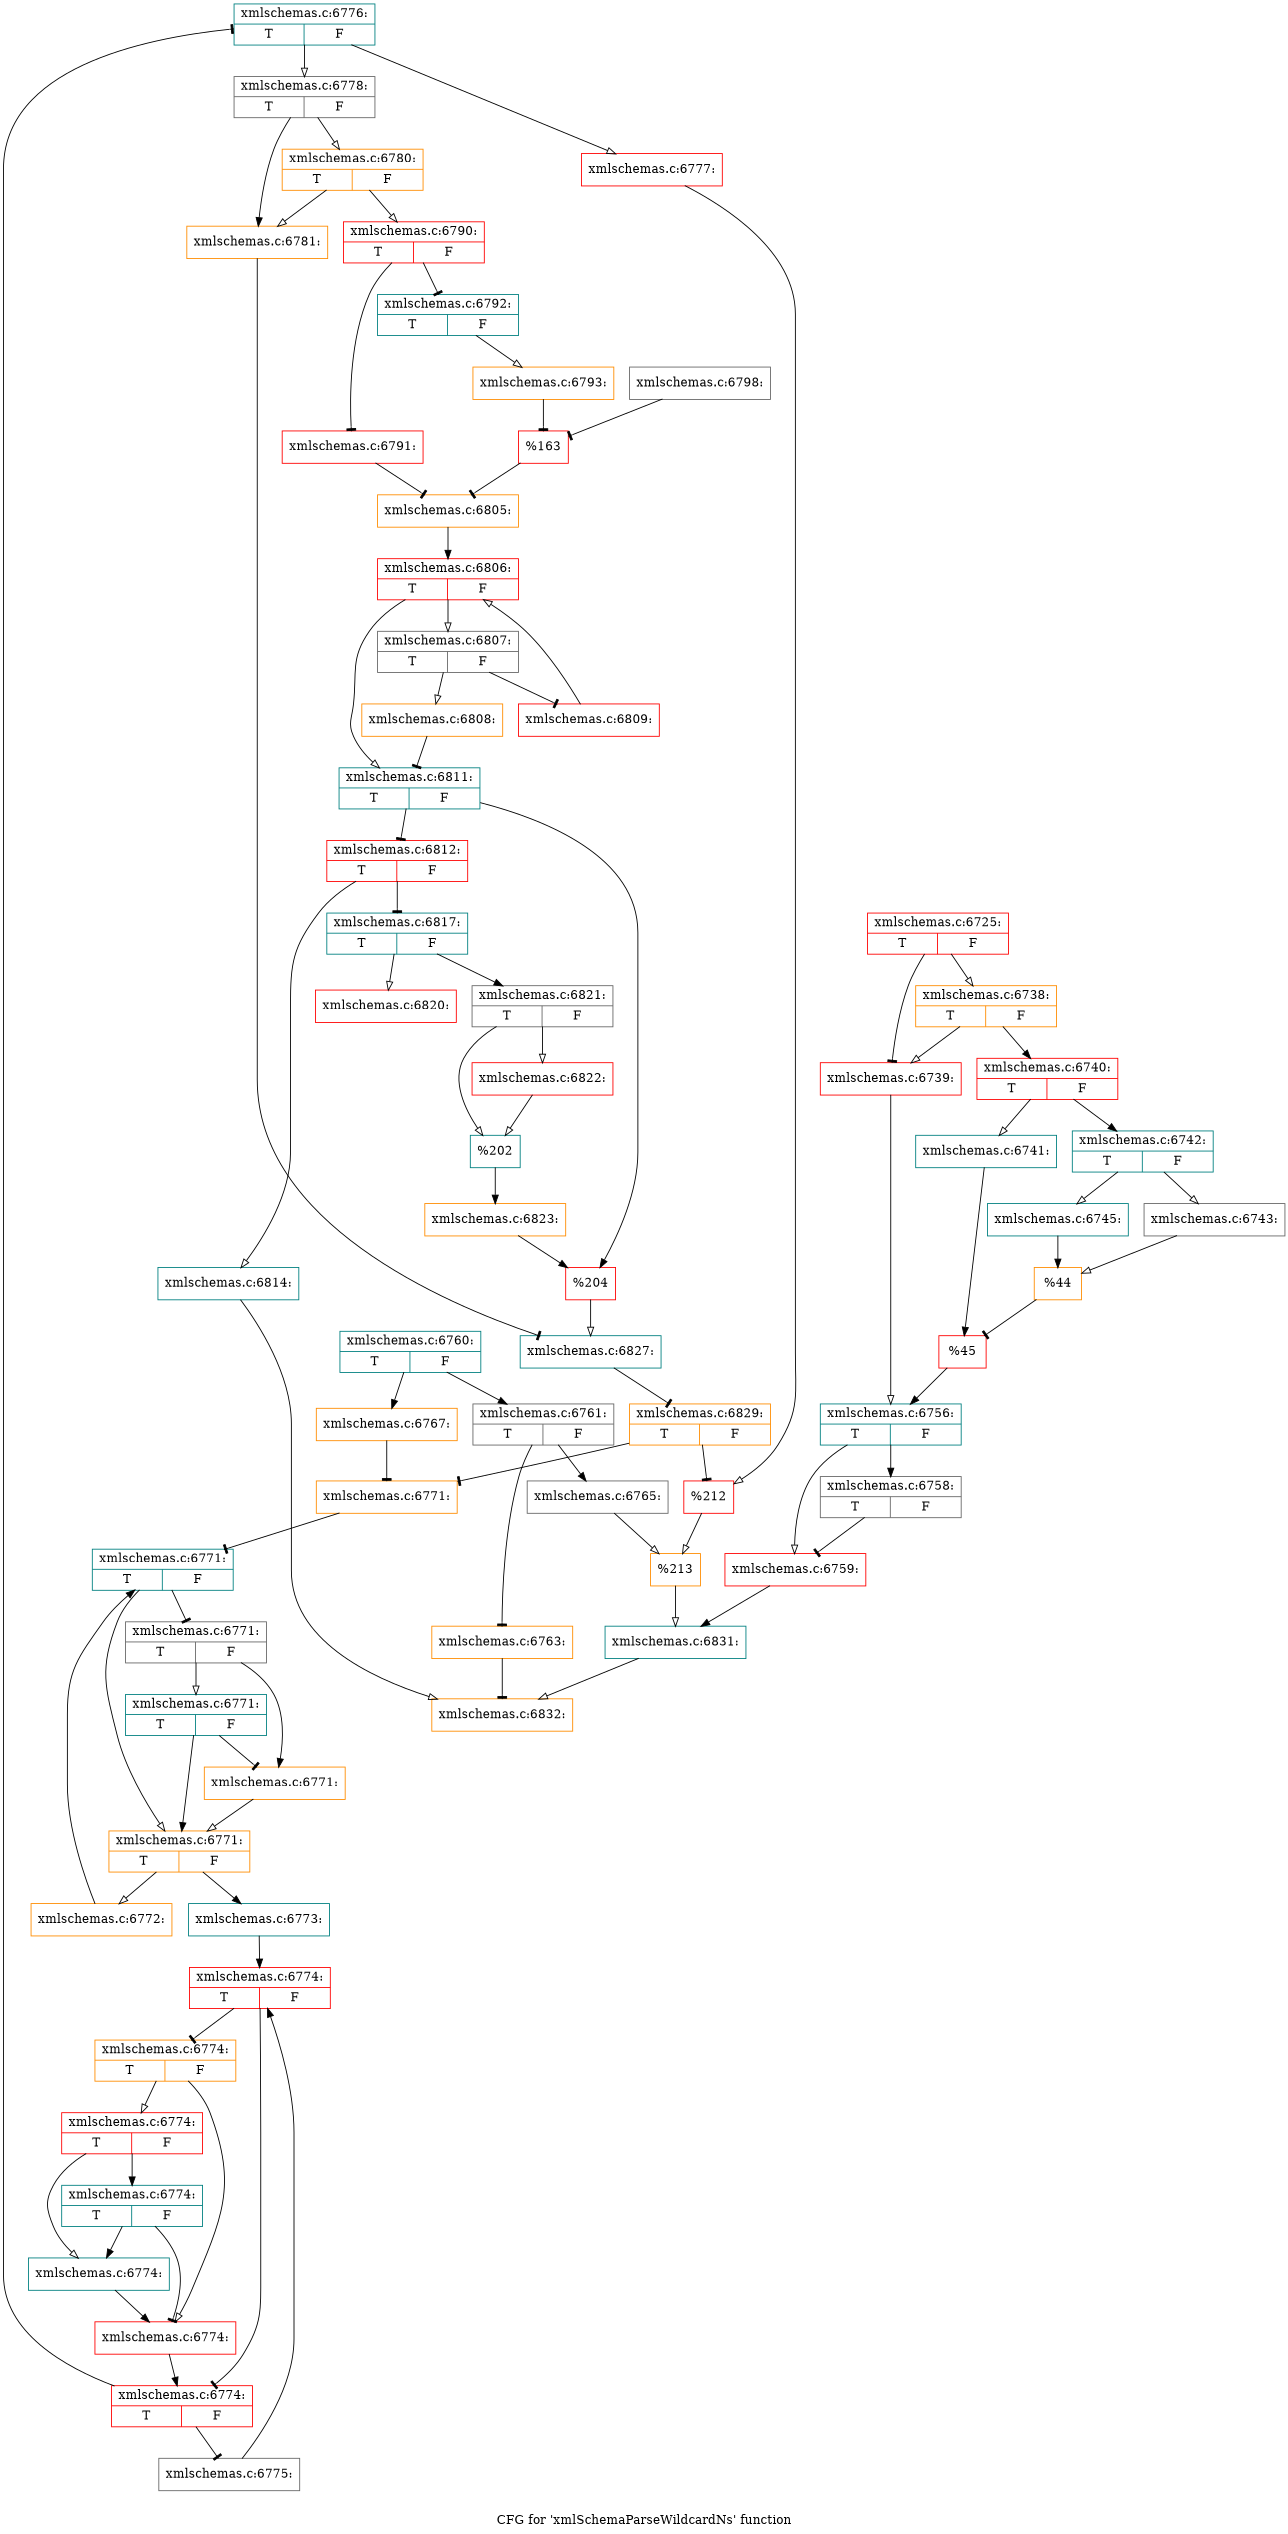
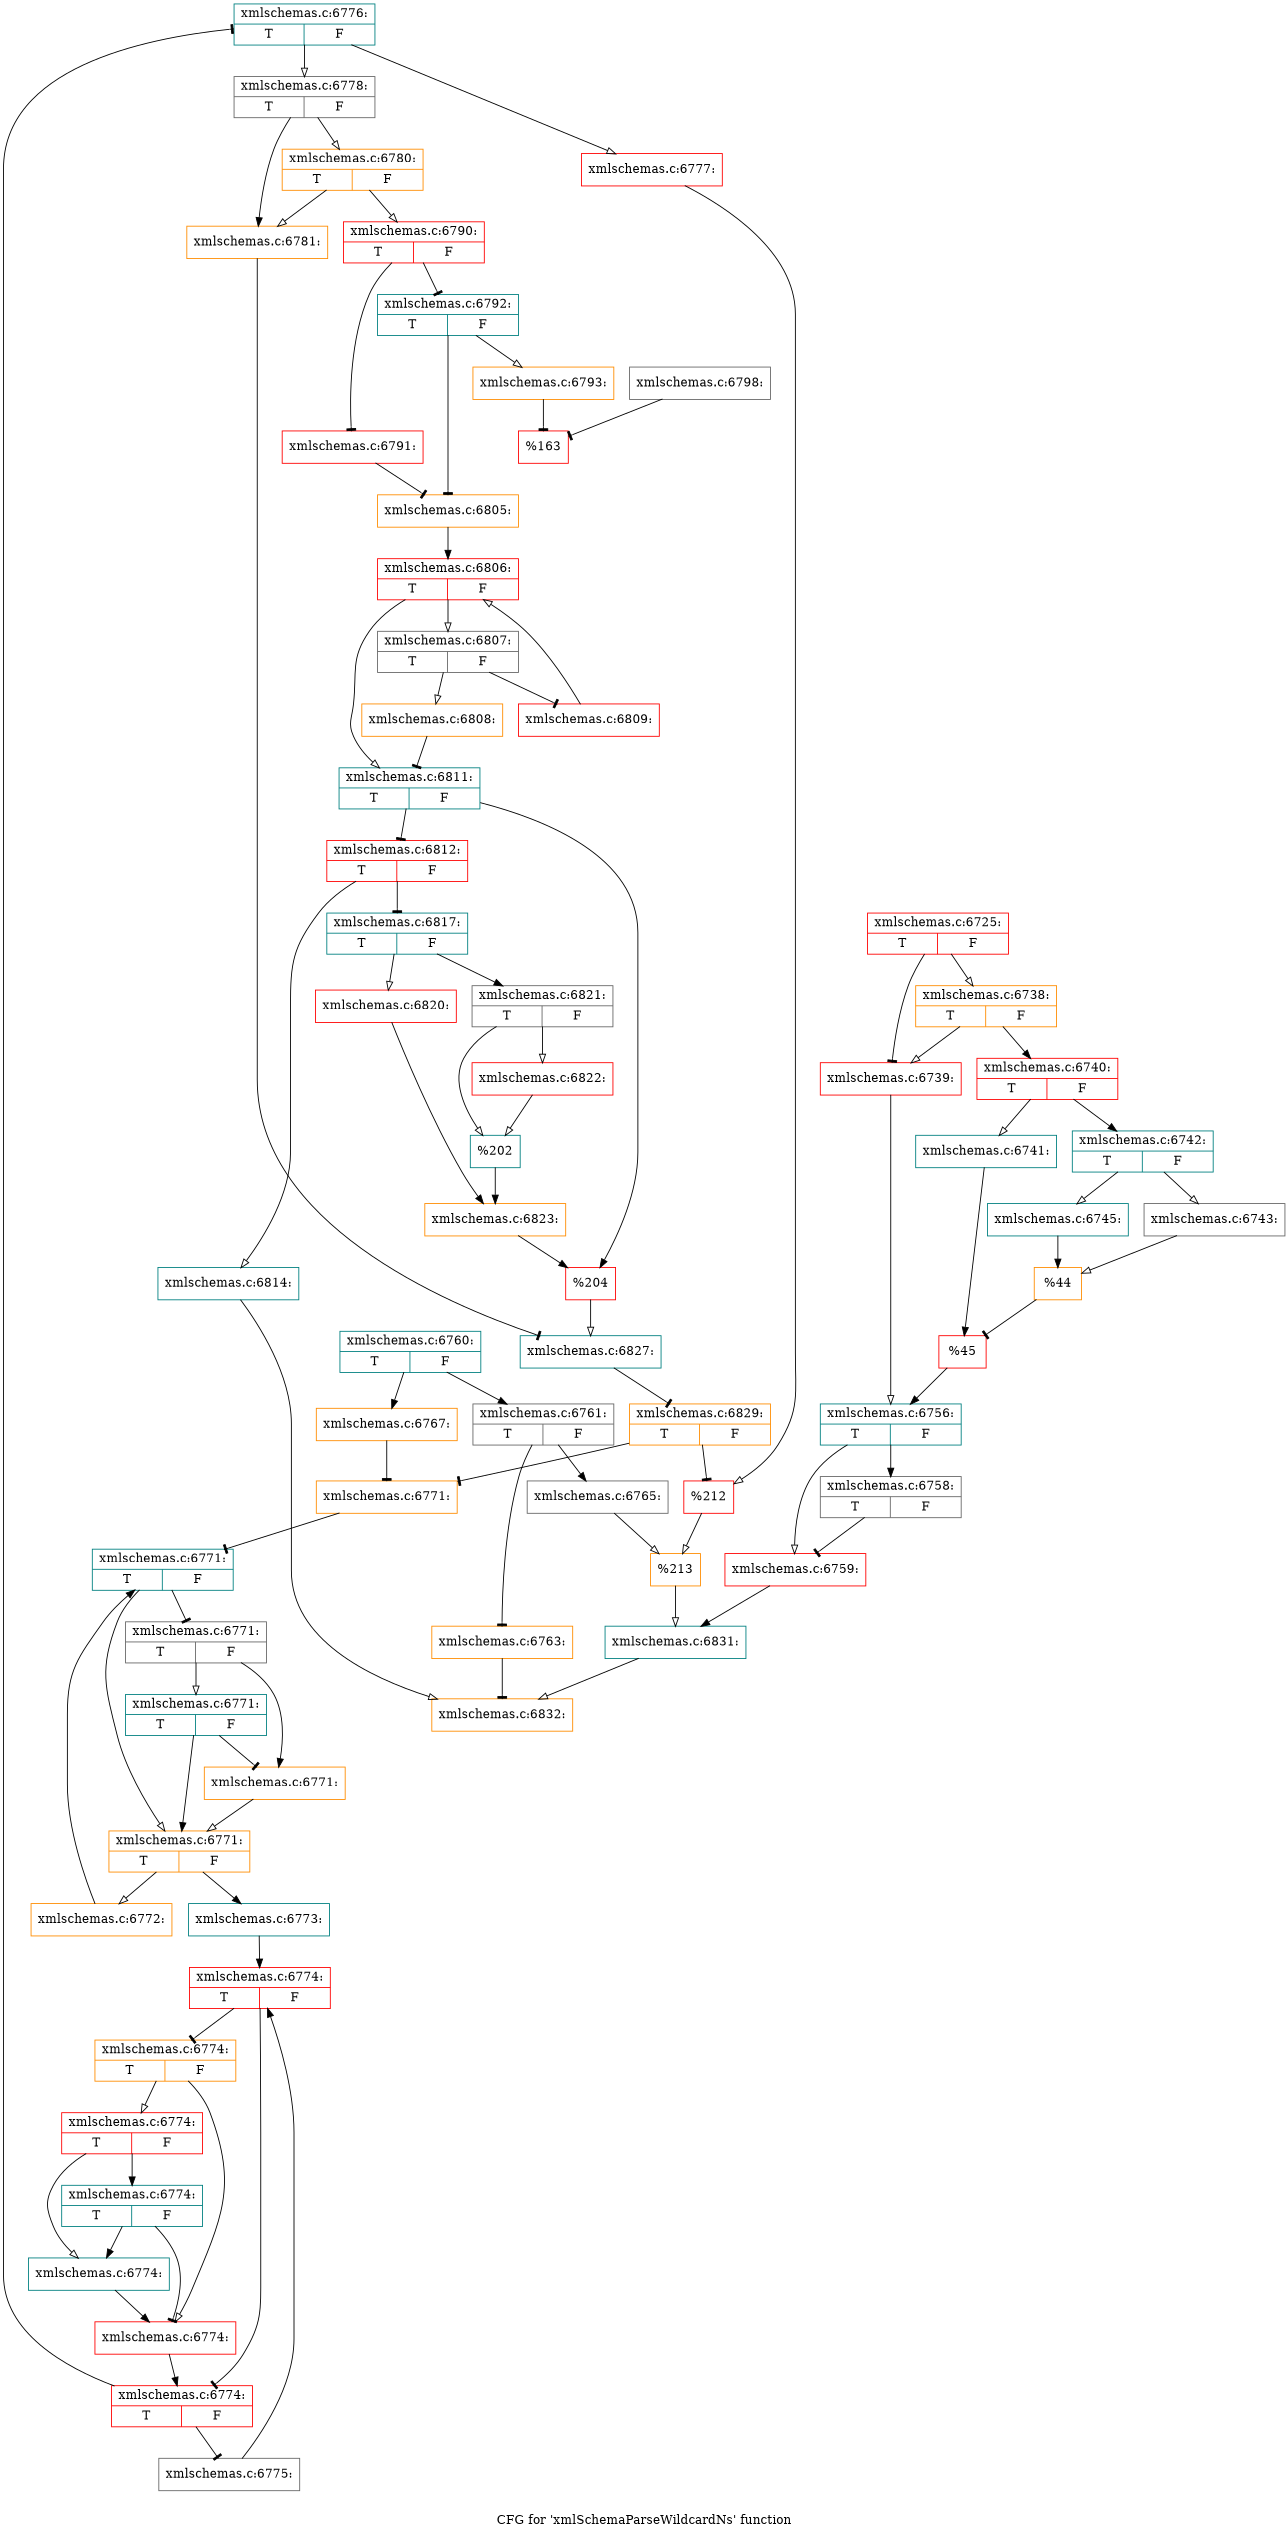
(498, 478) -> (448, 413)
none -> (431, 1112)
